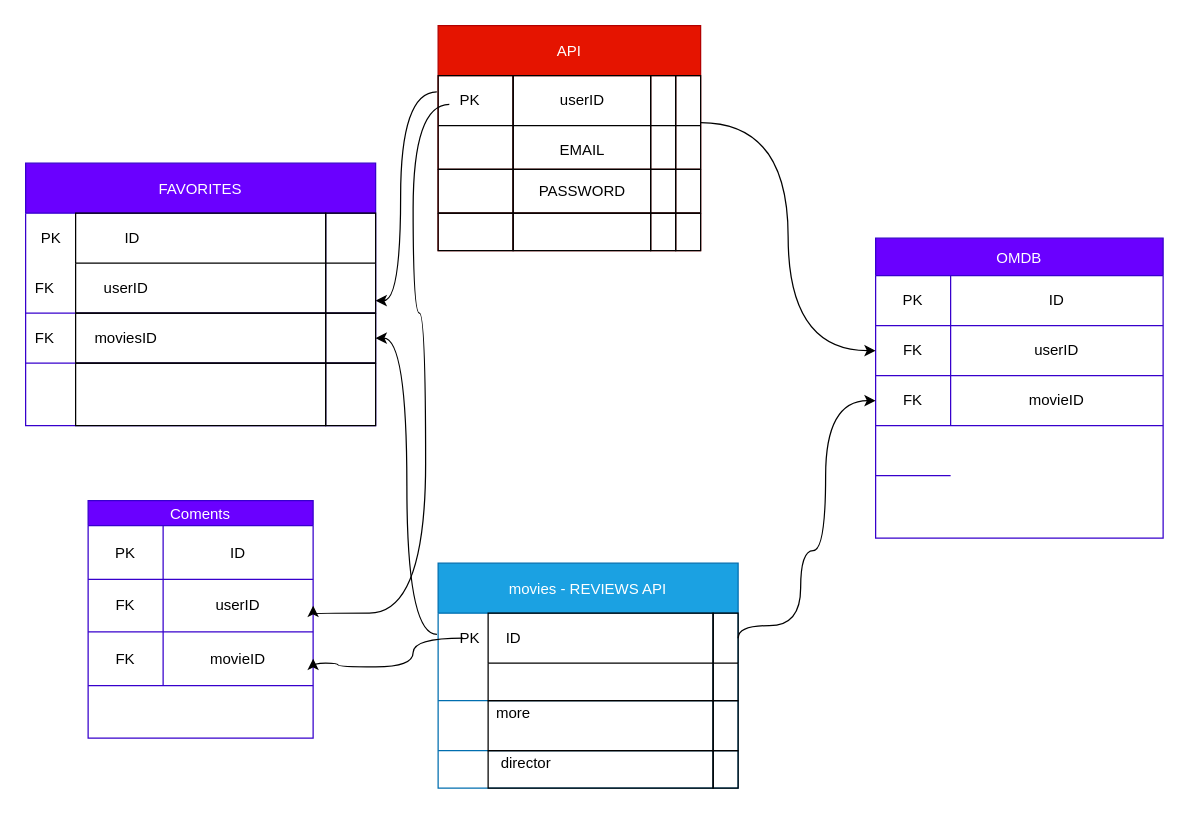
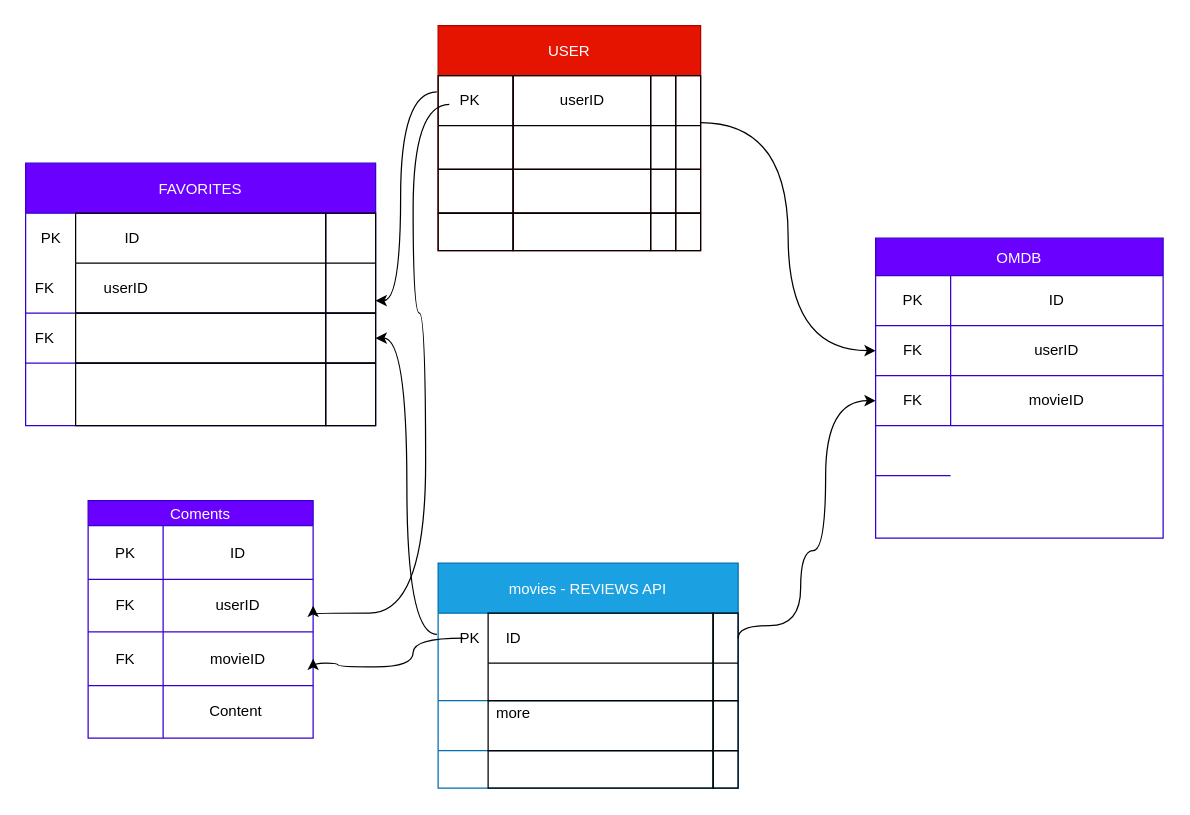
(569, 51) -> (569, 51)
(582, 151) -> none
(582, 191) -> none
(126, 338) -> none
none -> (238, 712)
(526, 763) -> none
